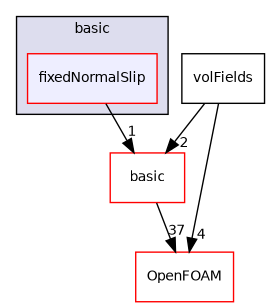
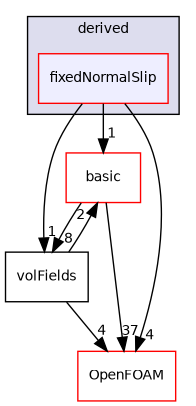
(92, 30) -> (103, 30)
none -> (50, 167)
none -> (161, 217)
none -> (70, 221)
